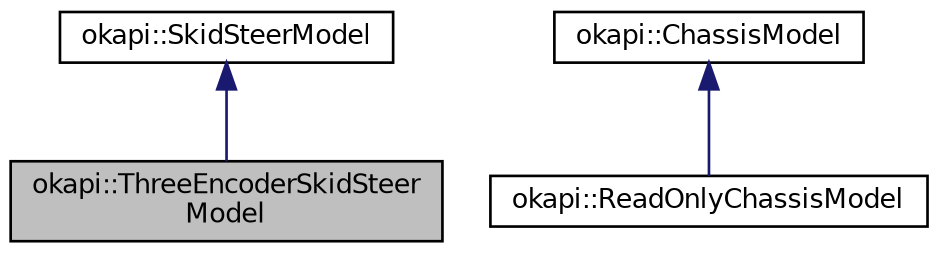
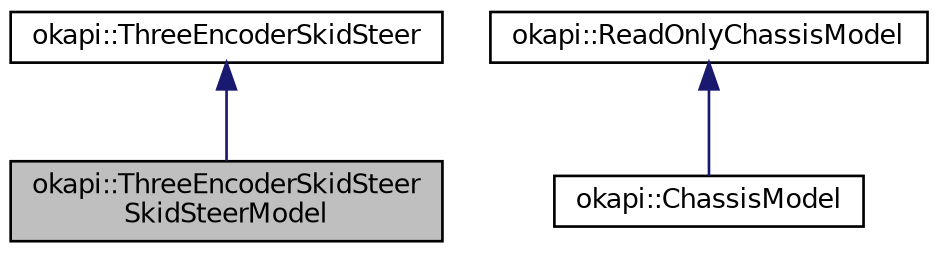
(227, 37) -> (227, 37)
(709, 133) -> (709, 133)
(227, 201) -> (227, 201)
